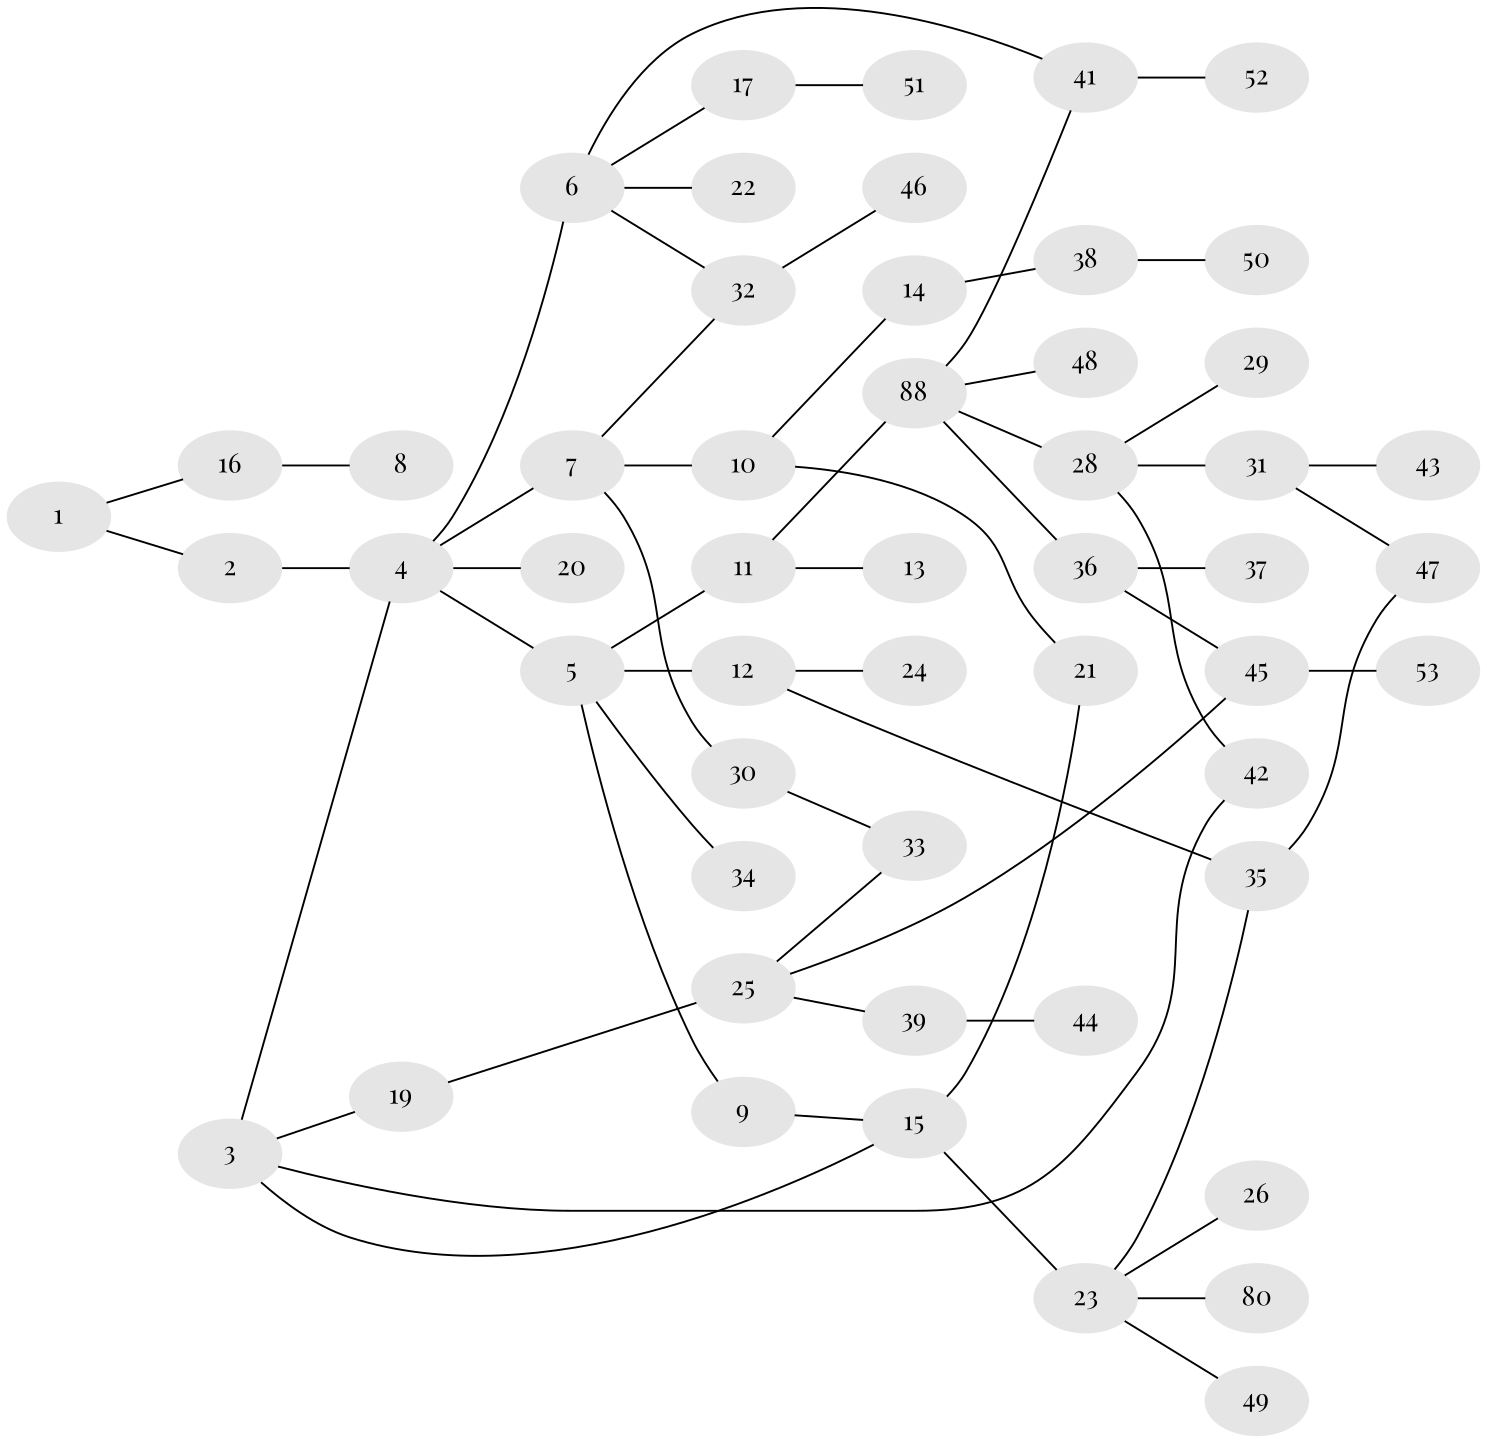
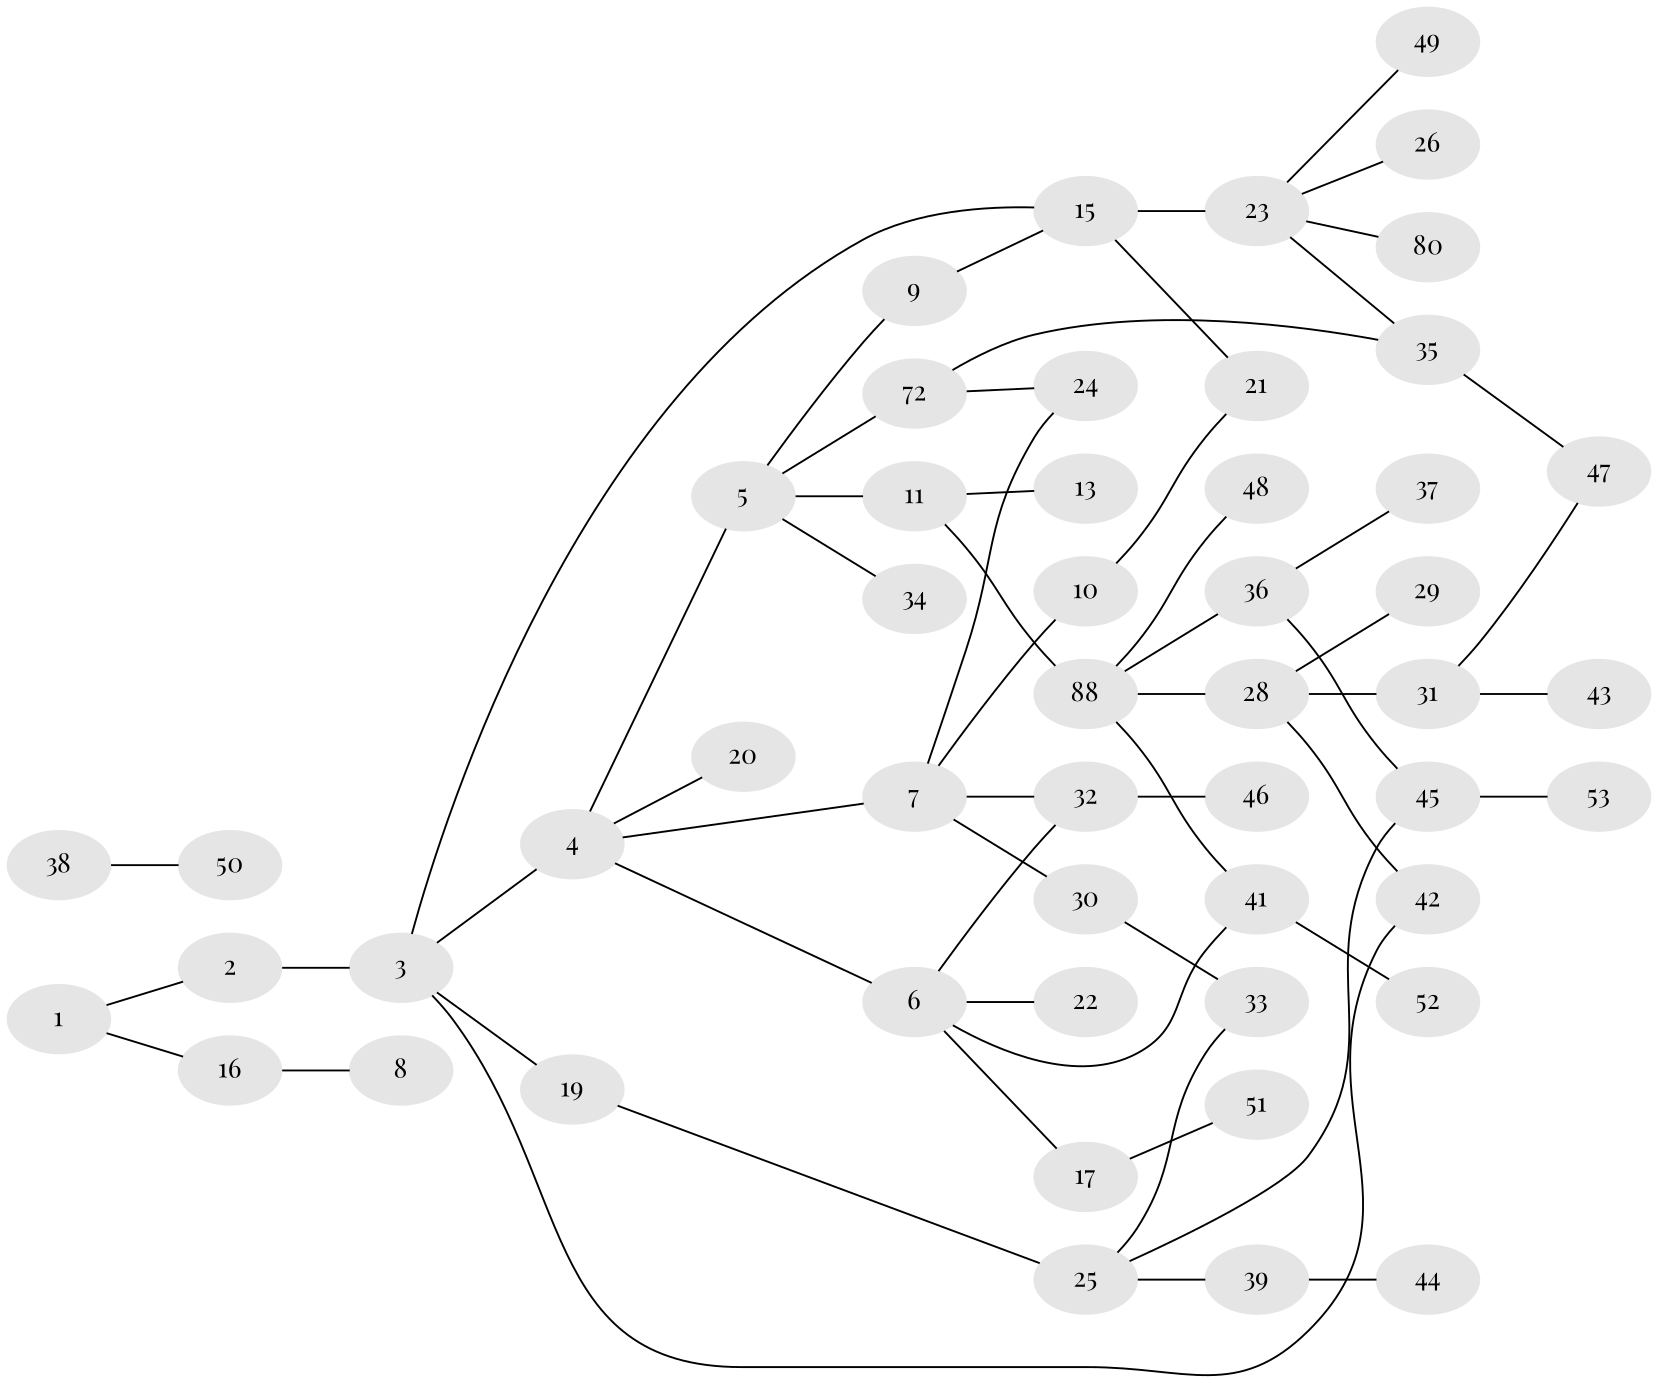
(915, 291) -> none
(316, 568) -> (316, 968)
none -> (981, 594)
(743, 671) -> (915, 394)
